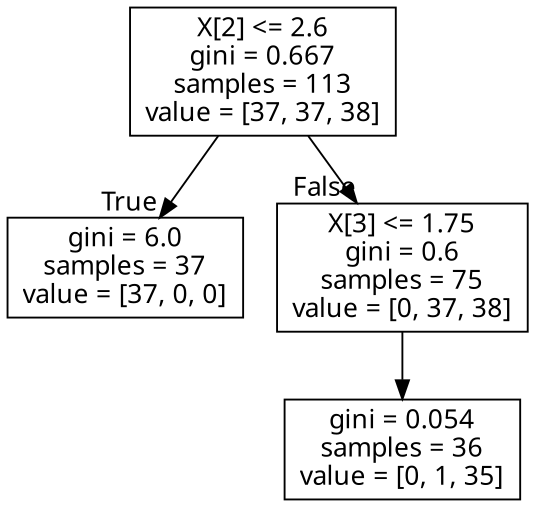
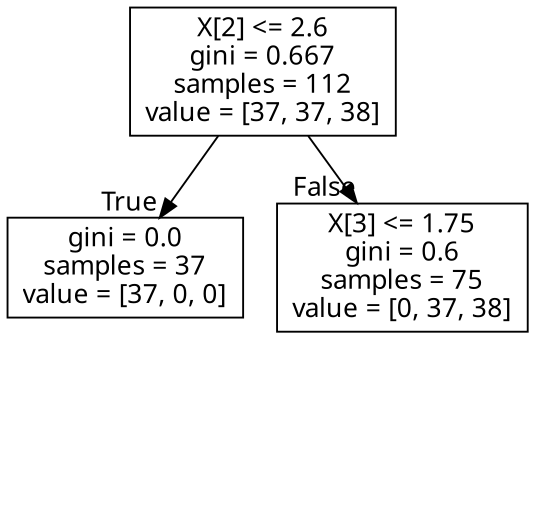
(263, 72) -> (263, 72)
(125, 268) -> (125, 268)
(402, 450) -> none
